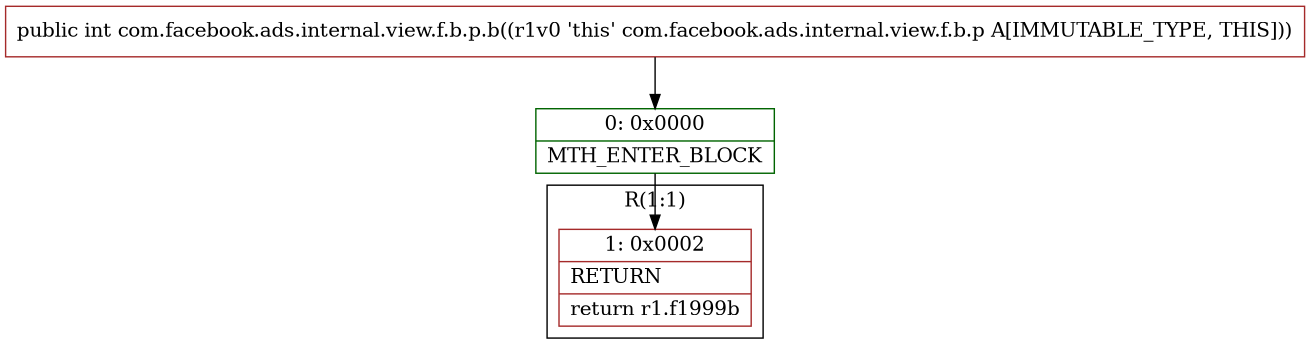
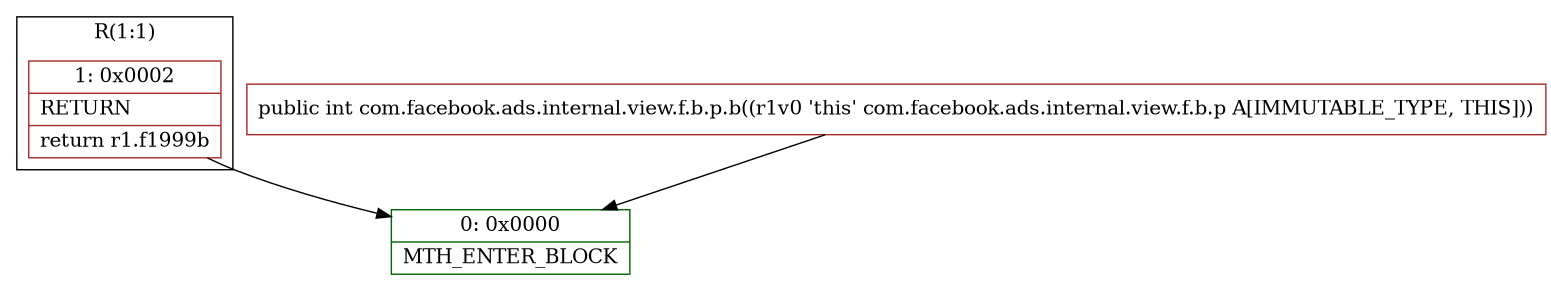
(655, 194) -> (291, 189)
